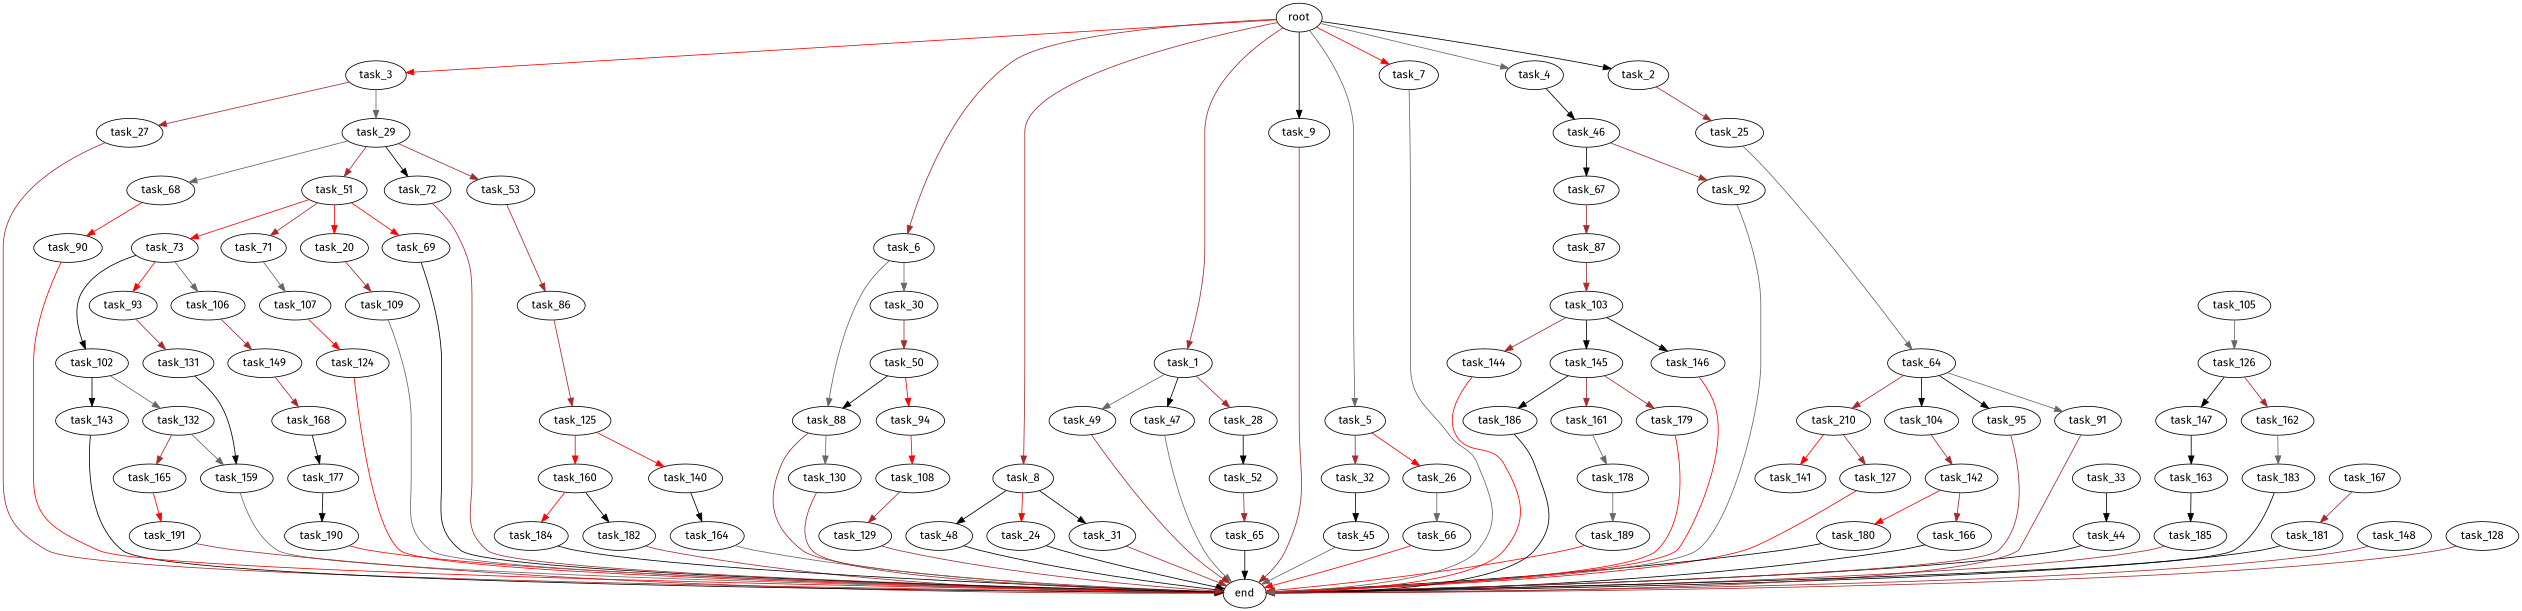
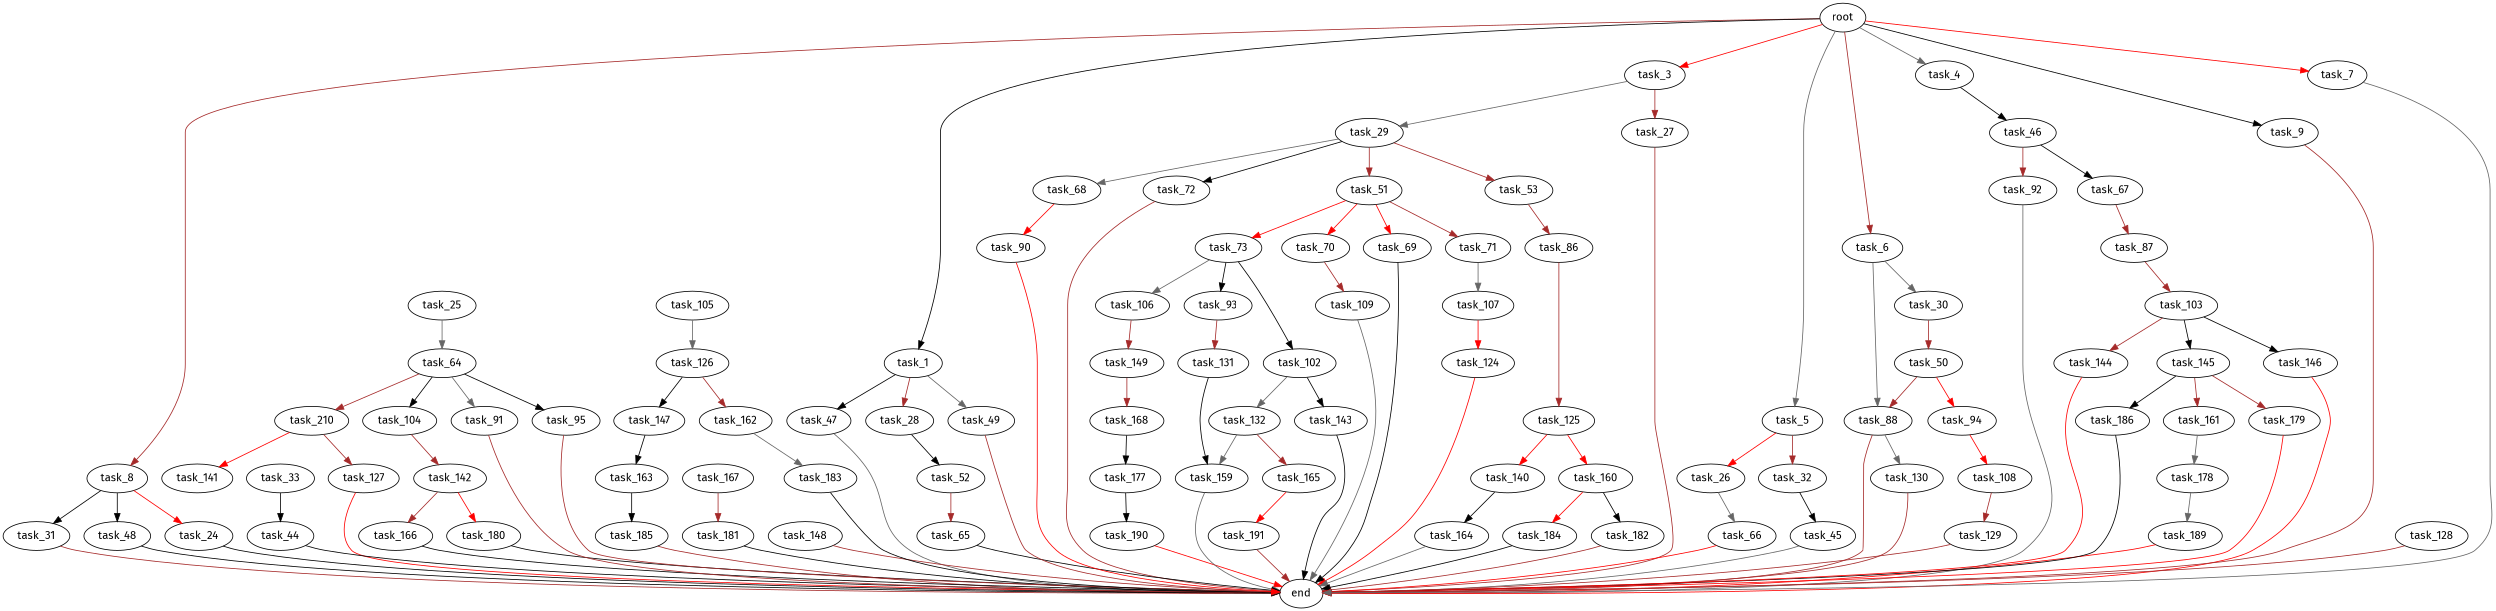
(1638, 75) -> none
(1205, 170) -> (1266, 48)
(334, 248) -> (1316, 248)
(147, 273) -> (1224, 273)
(868, 390) -> (1906, 389)
